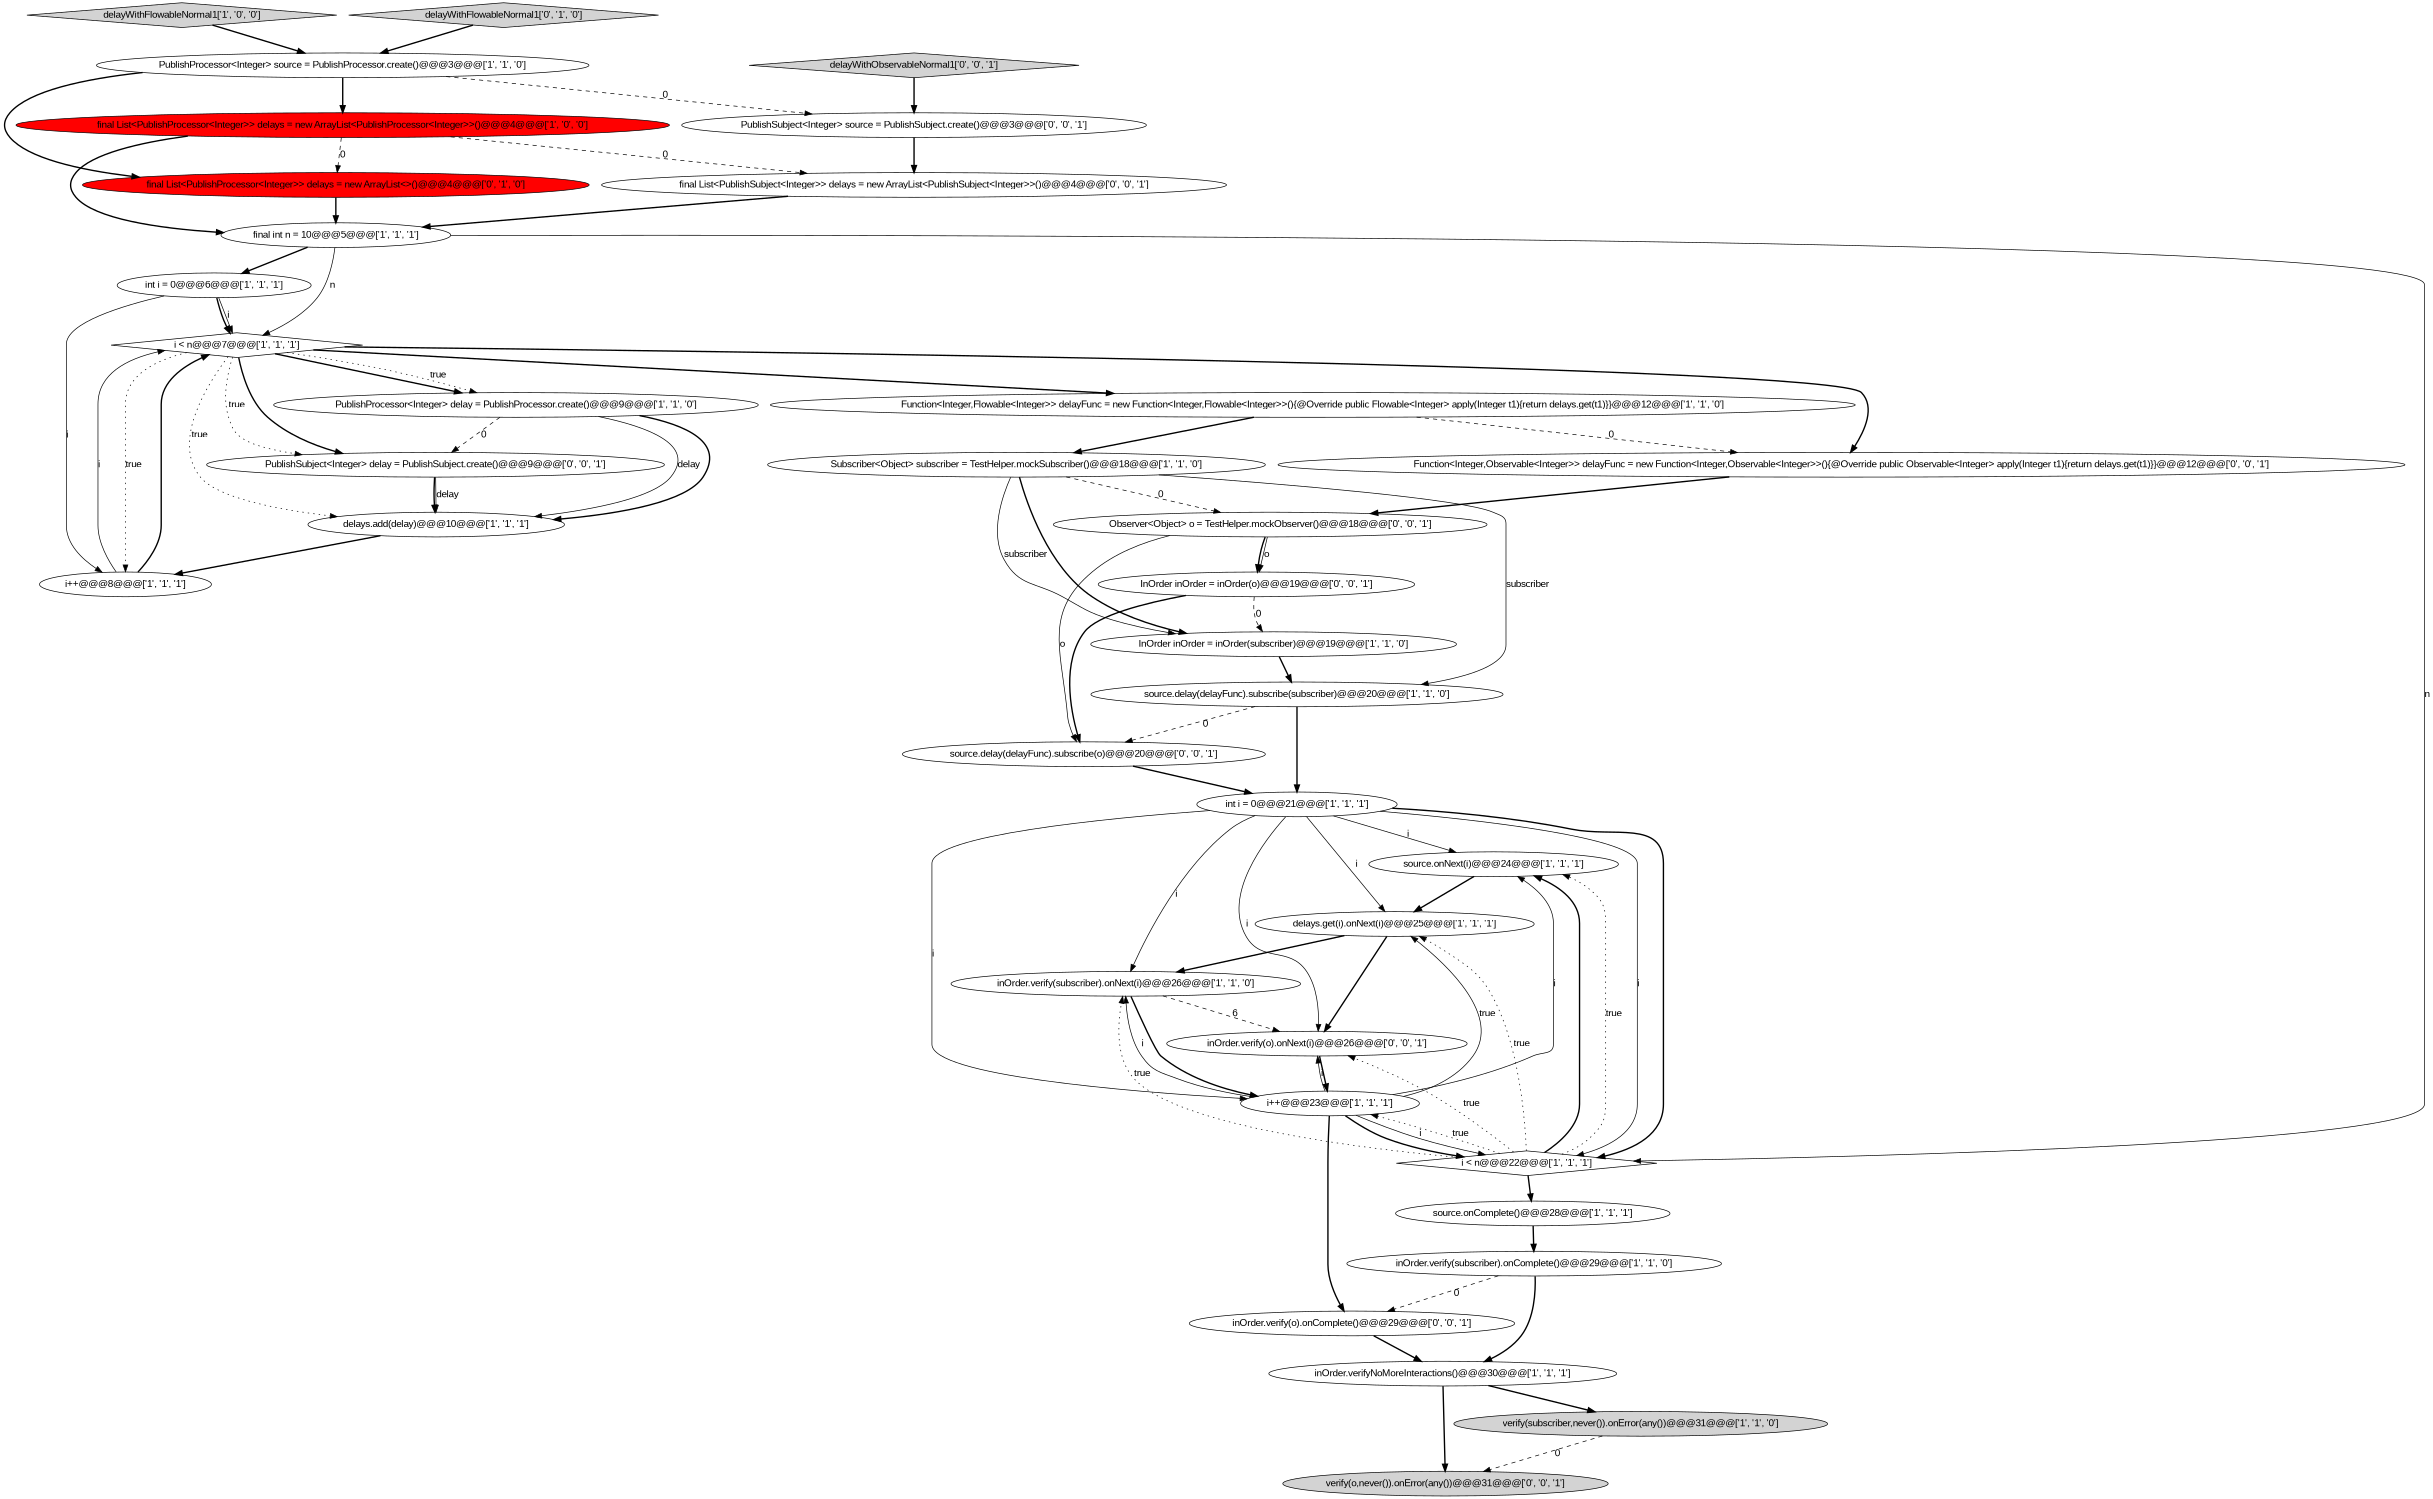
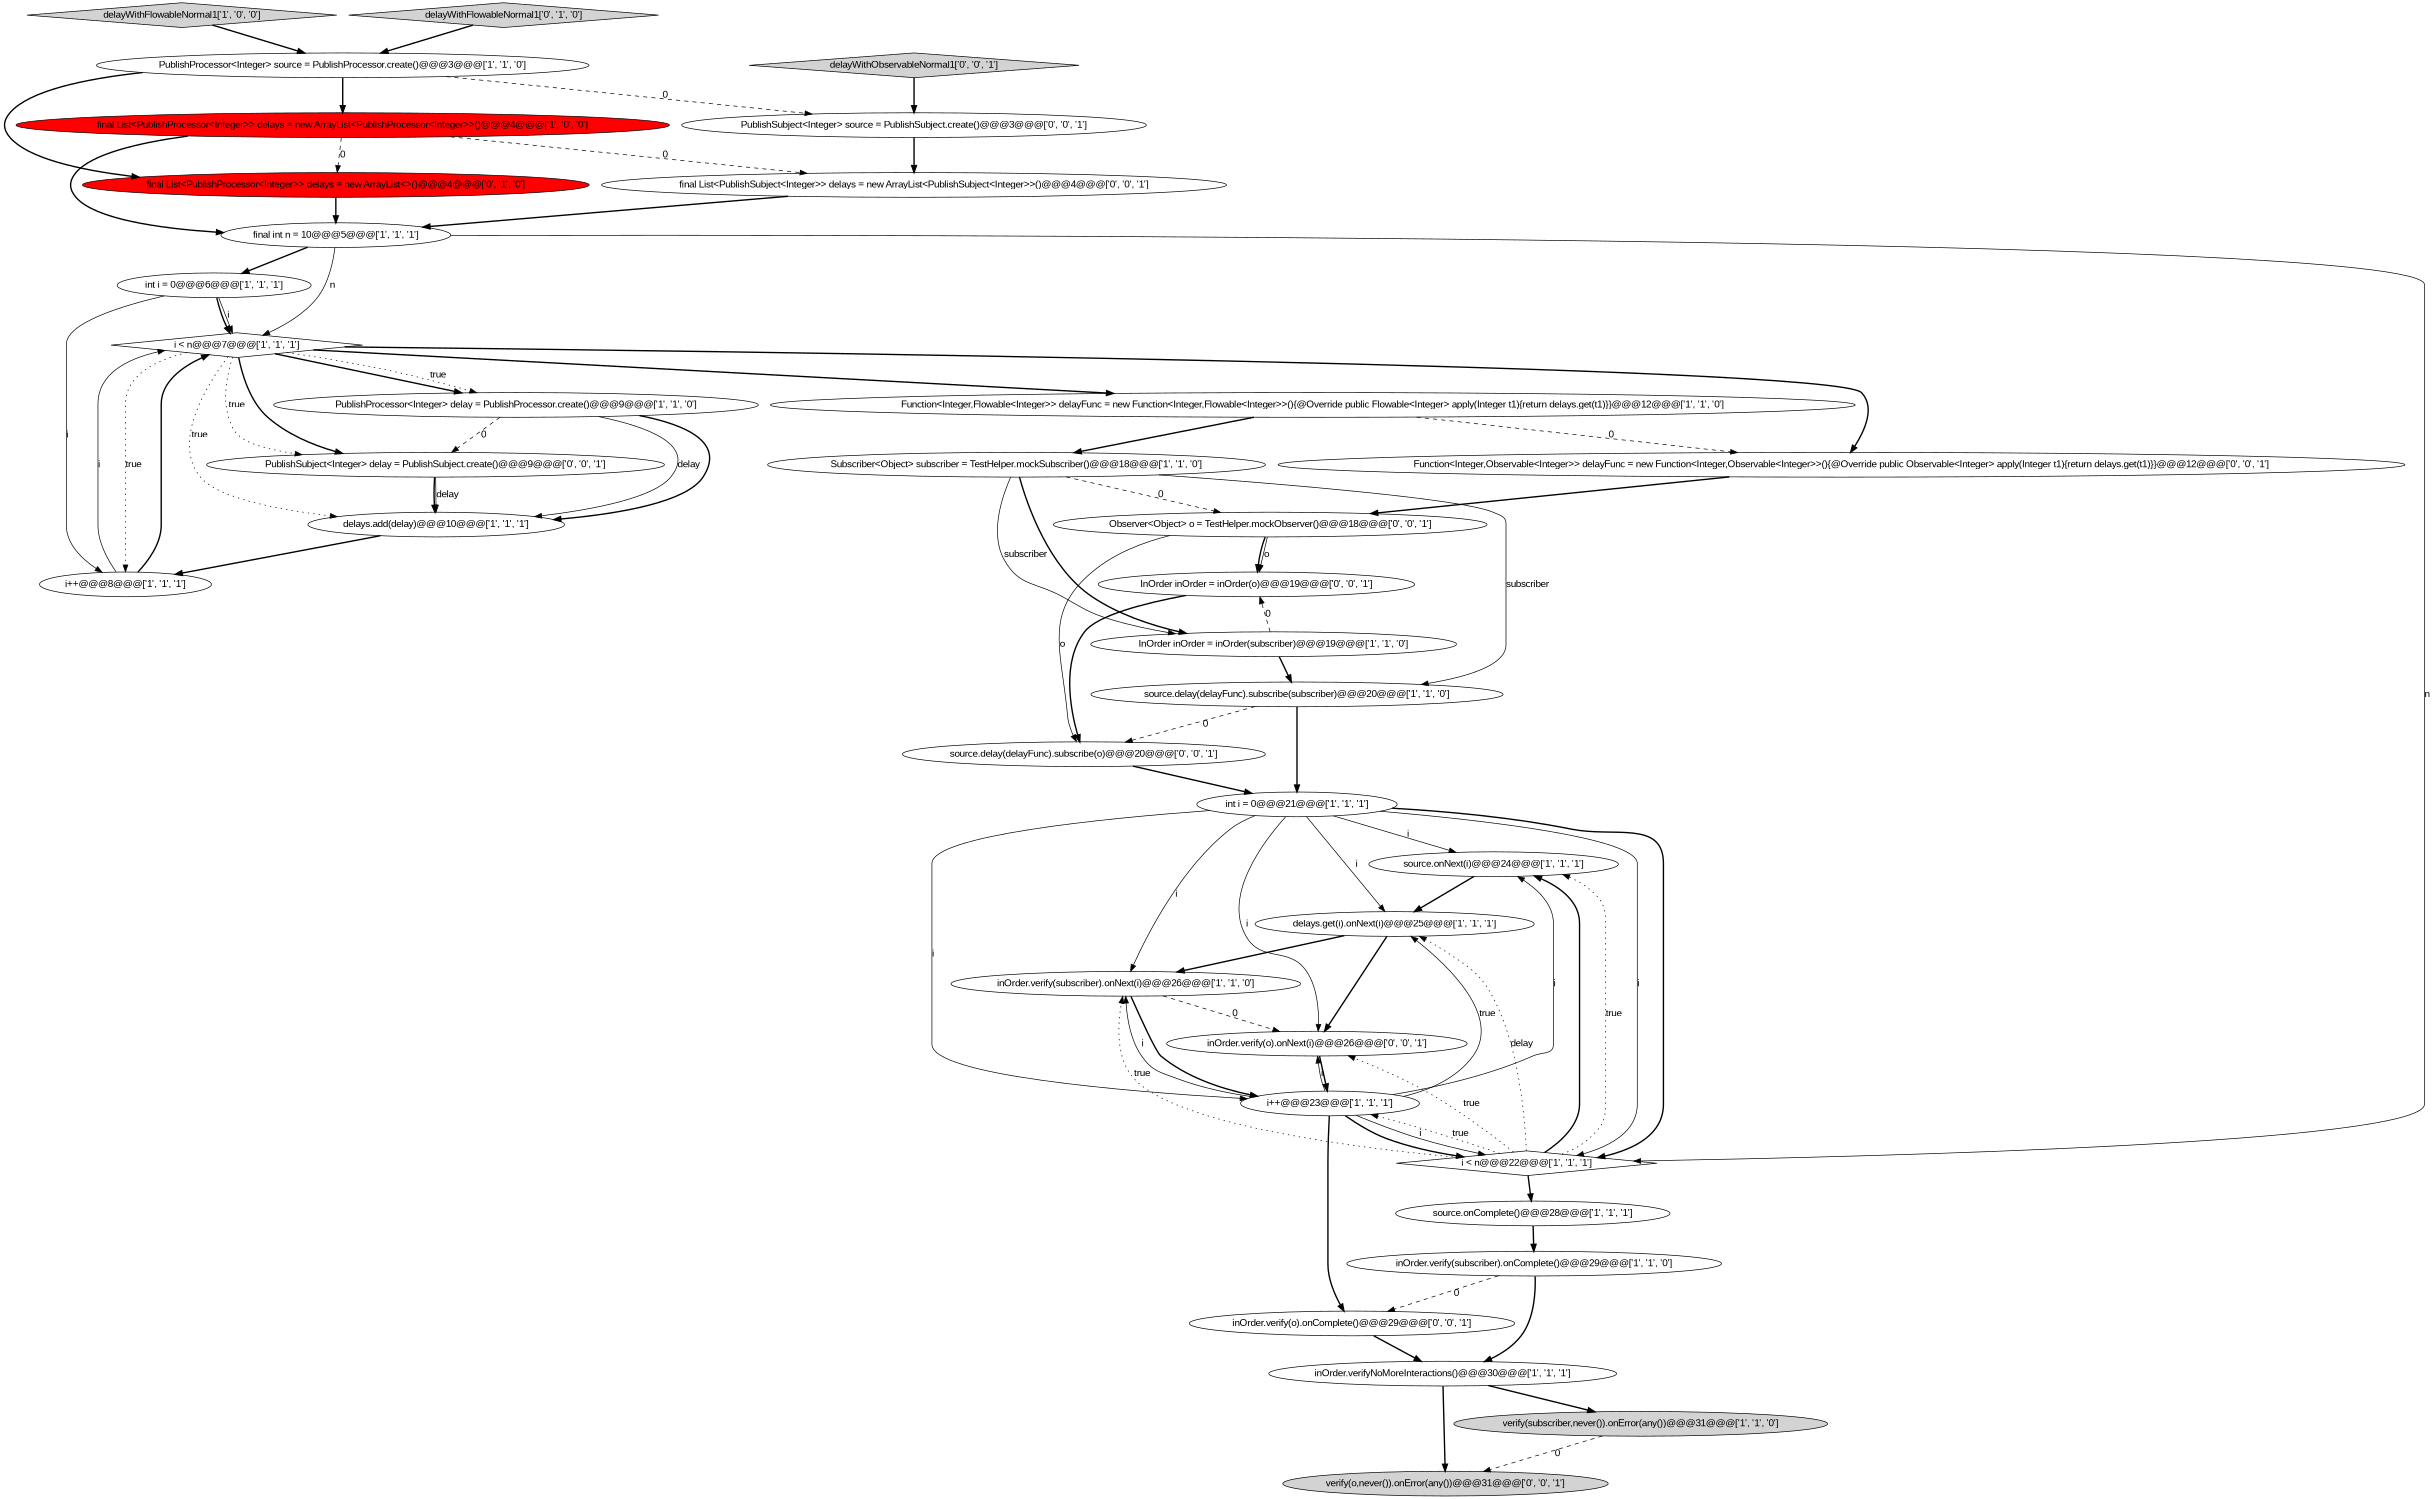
(1254, 612) -> (1266, 618)
(1235, 1014) -> (1235, 1014)
(1522, 1044) -> (1522, 1044)
